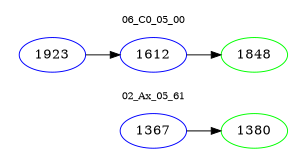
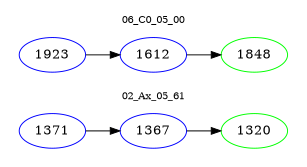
none -> (52, 131)
(254, 131) -> (254, 131)
